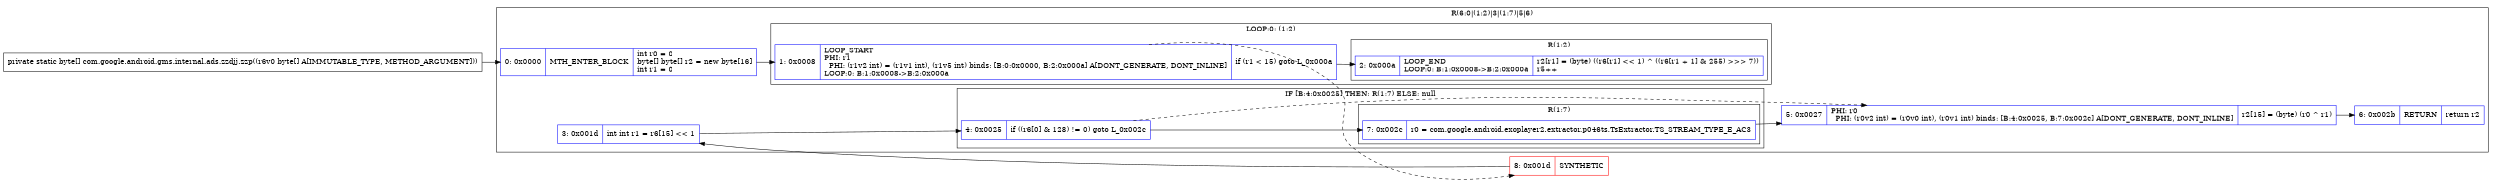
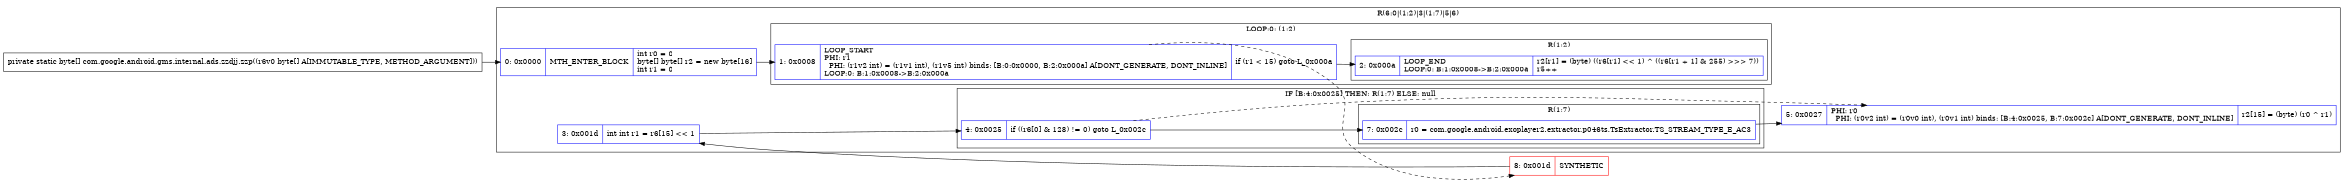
(2419, 115) -> none
